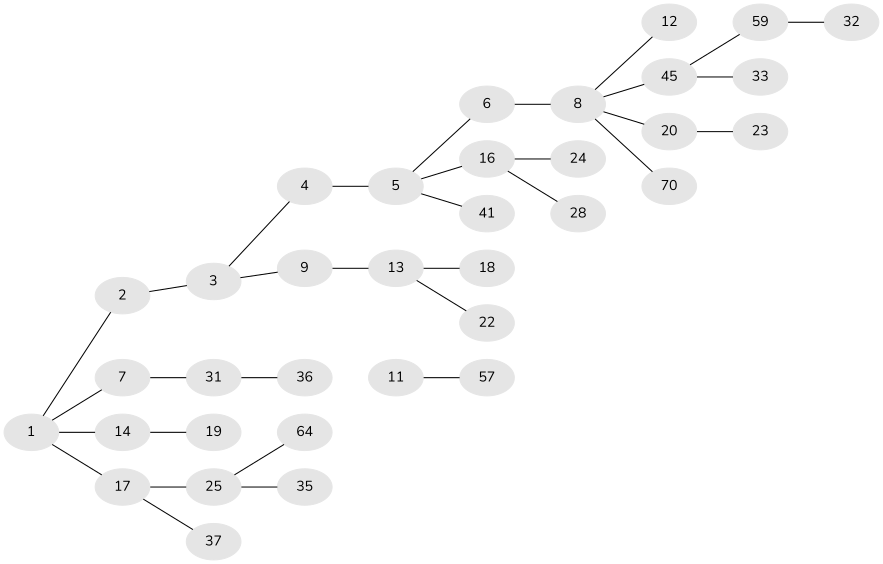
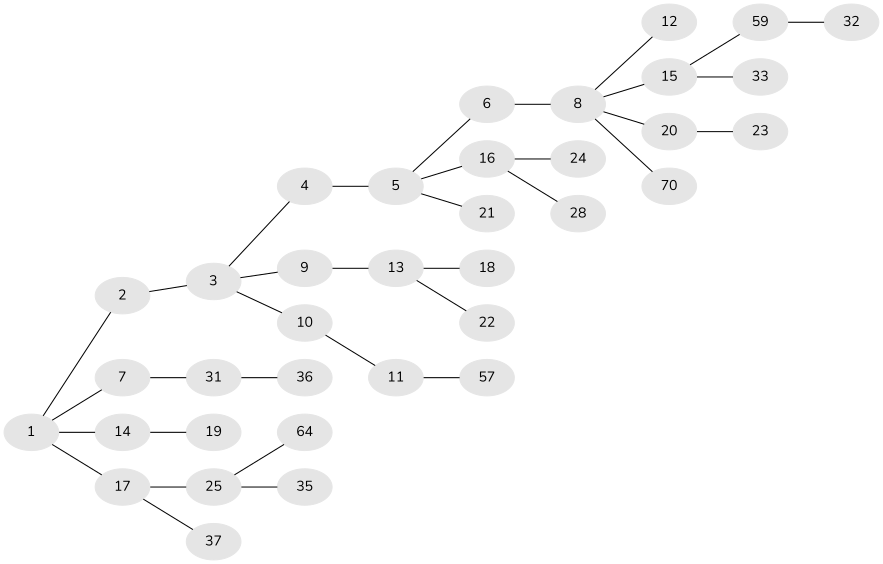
(669, 77) -> (669, 77)
(487, 214) -> (487, 214)
none -> (305, 323)
